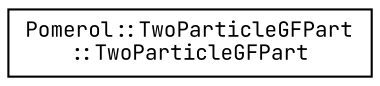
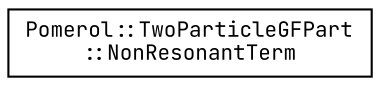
(190, 43) -> (190, 43)
